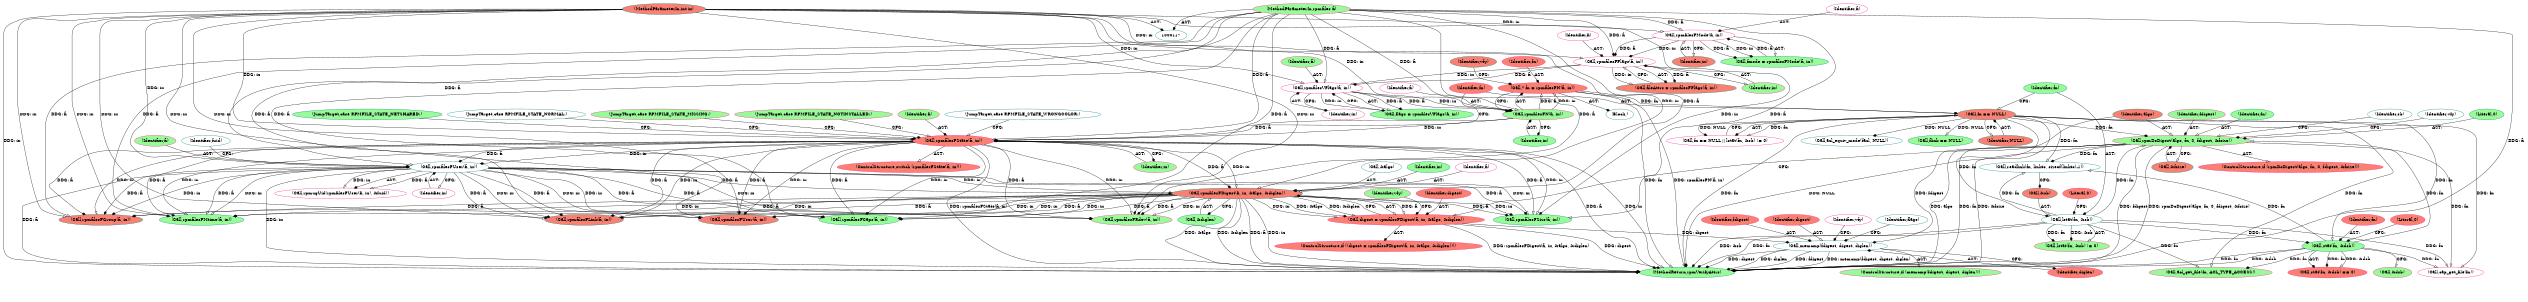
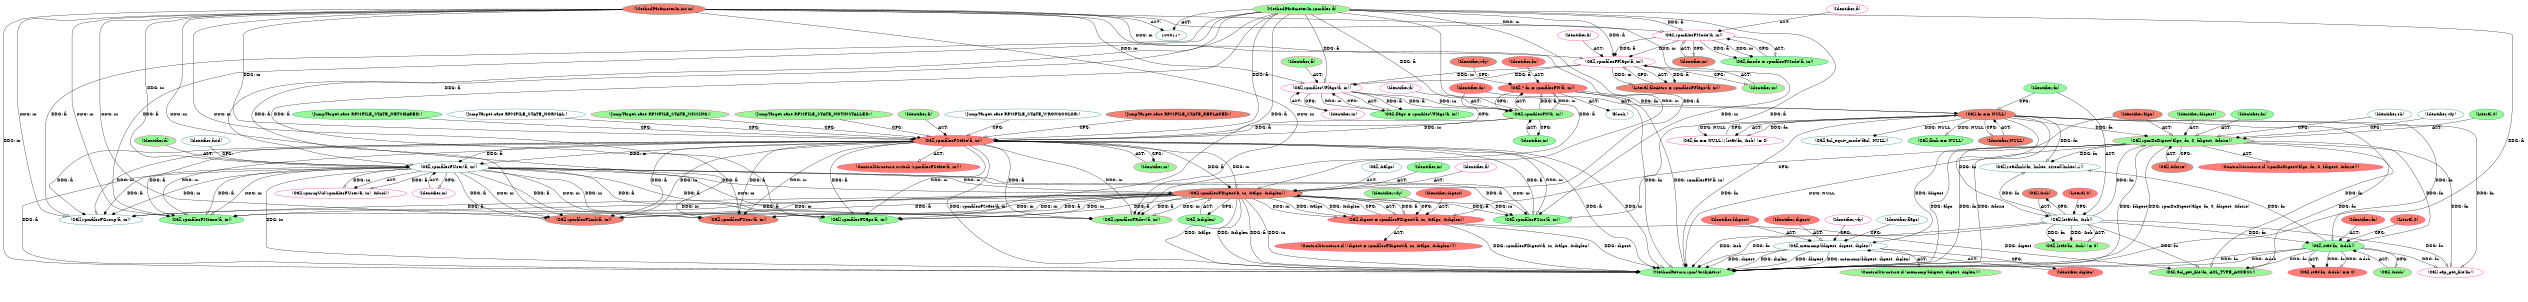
(1110, 37) -> none
(1765, 49) -> (1765, 49)
(1676, 88) -> (1676, 88)
none -> (1178, 114)
(2040, 178) -> (2057, 208)
none -> (2381, 180)
(101, 220) -> (101, 220)
(1624, 232) -> (1815, 230)
none -> (2373, 257)
